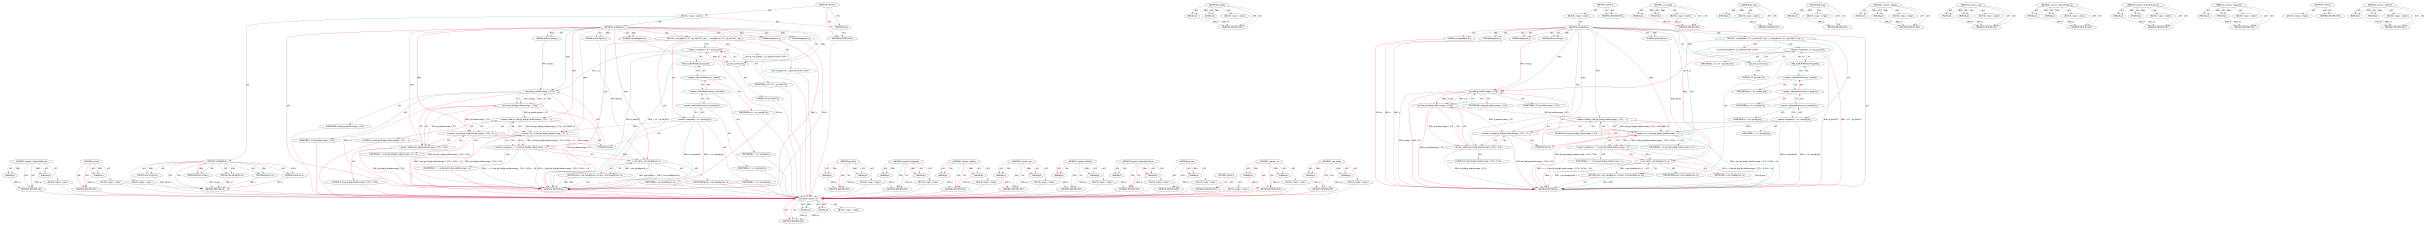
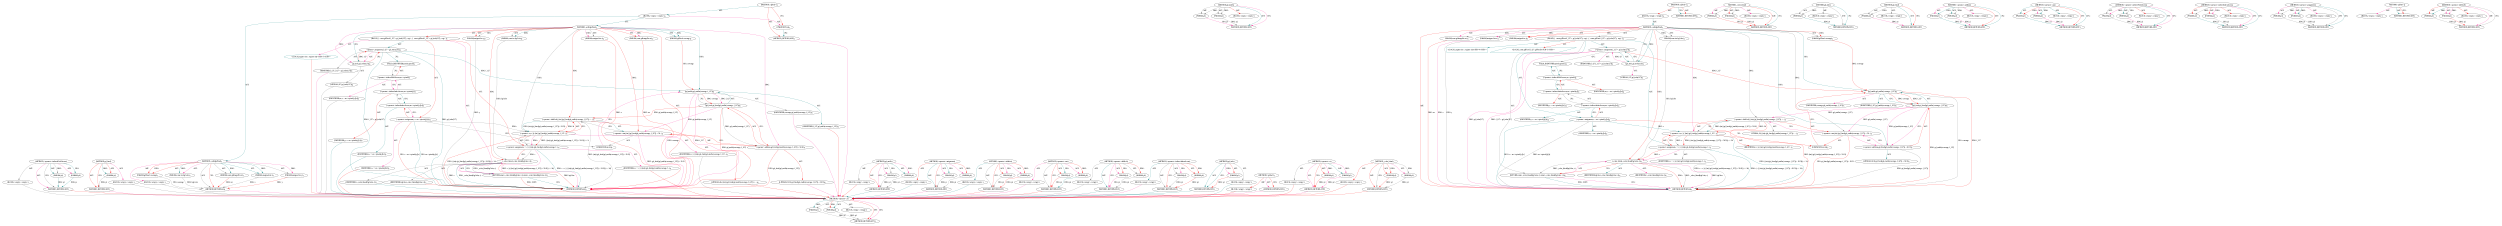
none -> (1467, 50)
(766, 57) -> none
